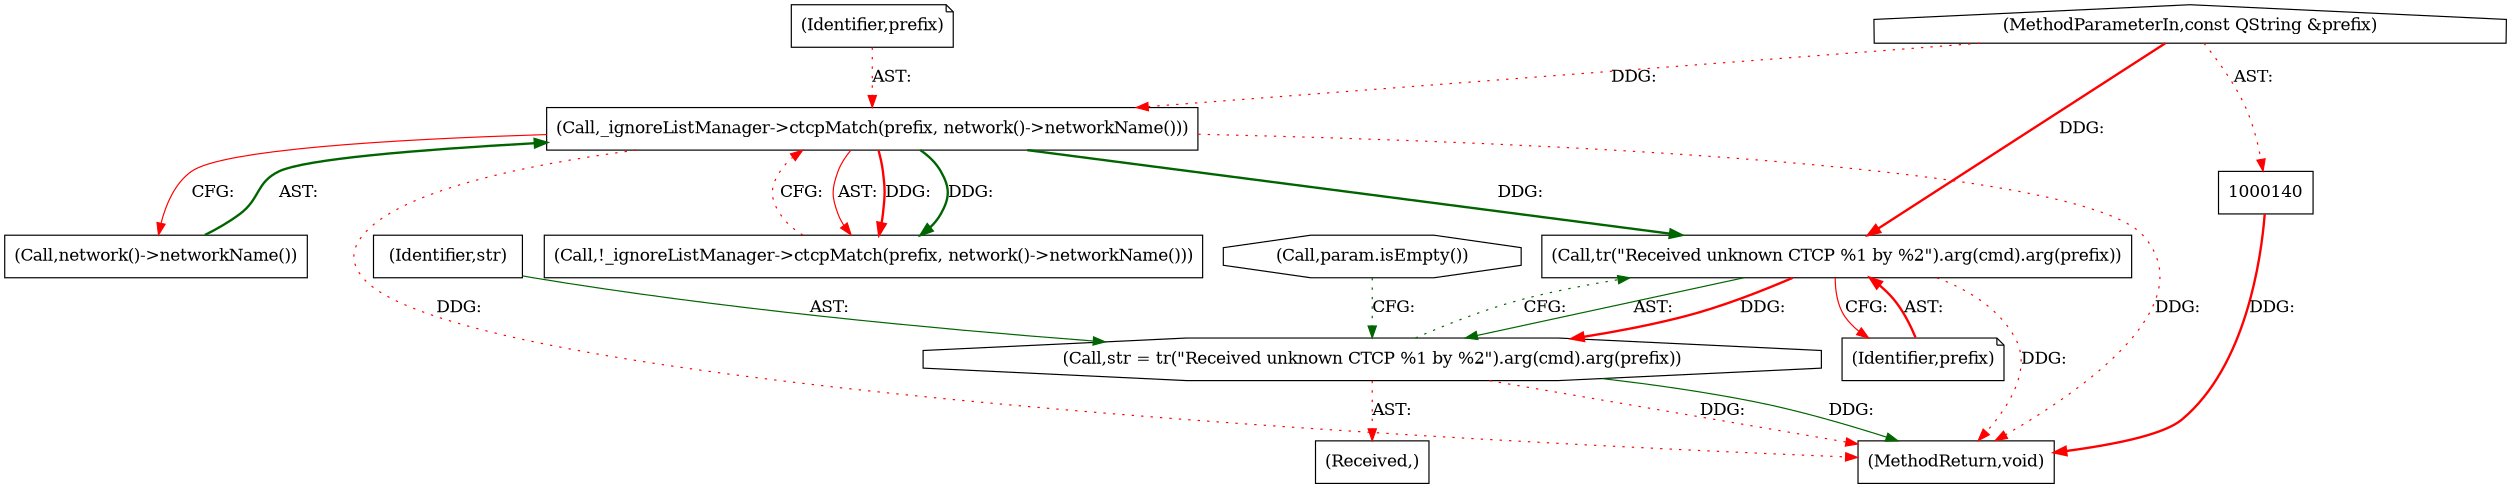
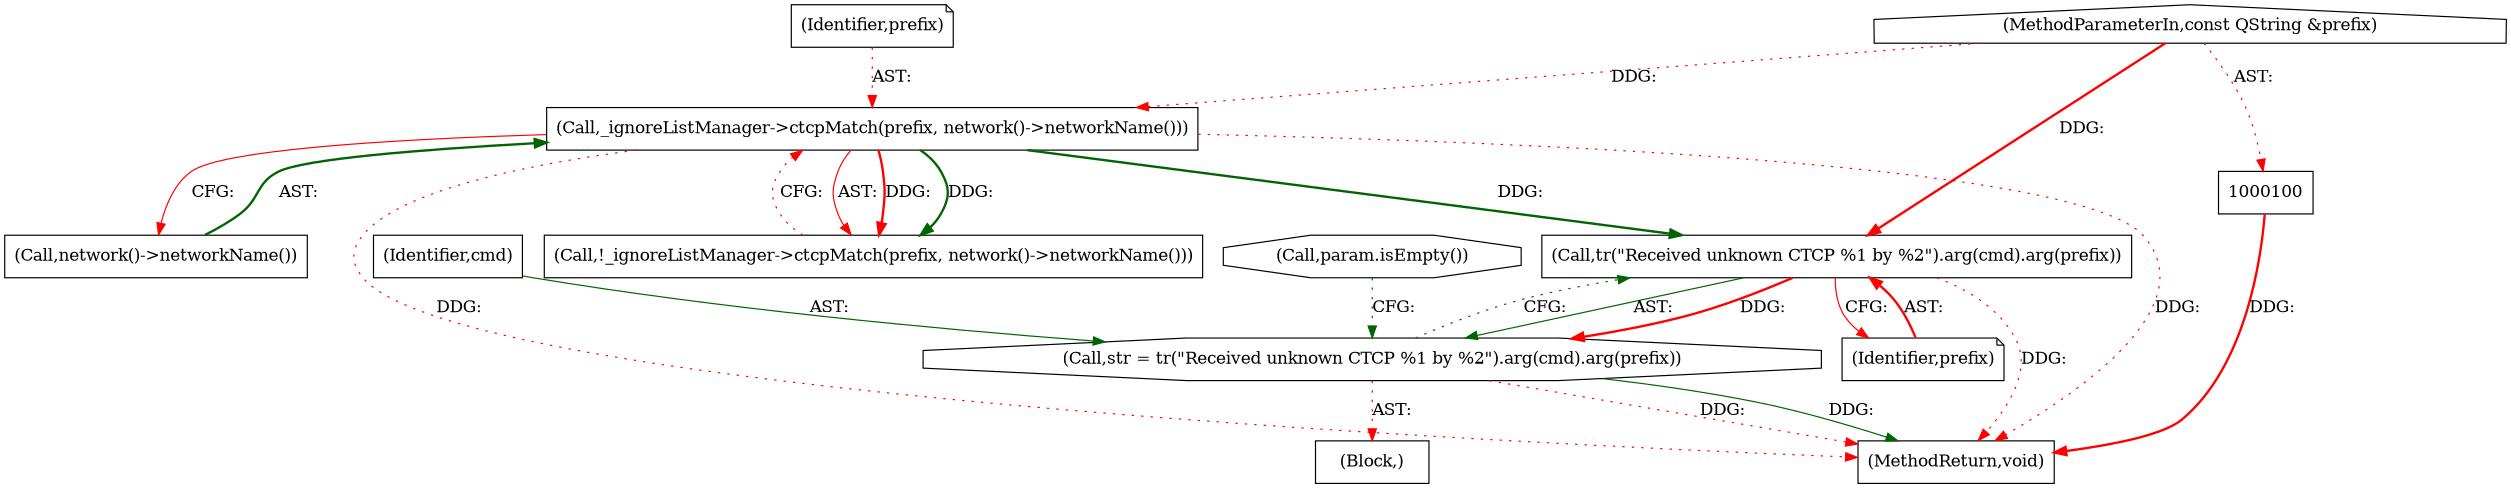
(2266, 193) -> (2266, 193)
(448, 256) -> (448, 256)
(1372, 462) -> (1372, 462)
